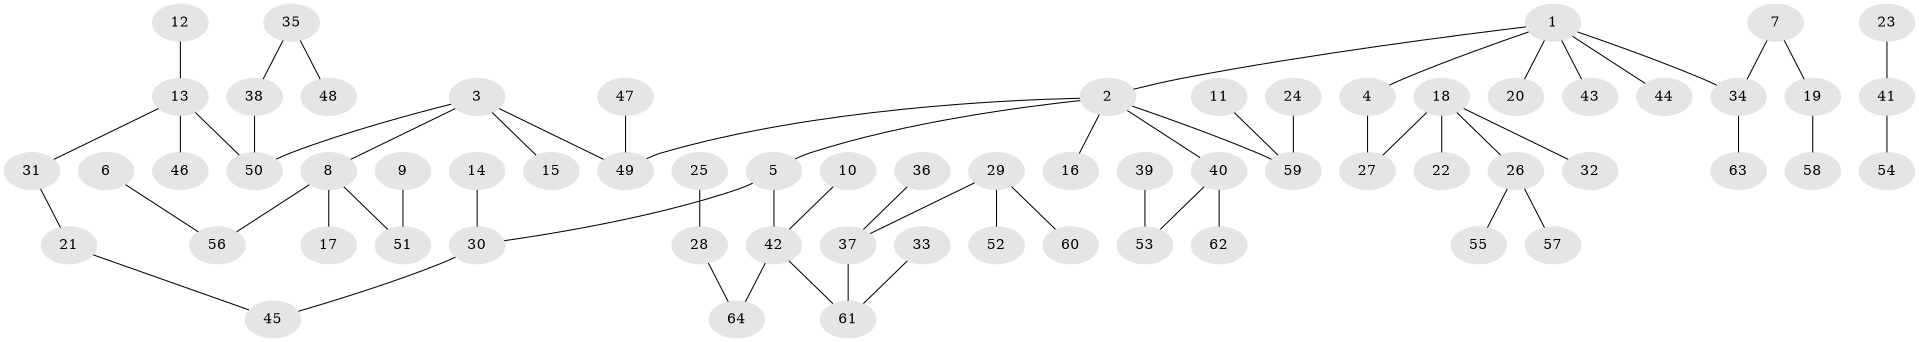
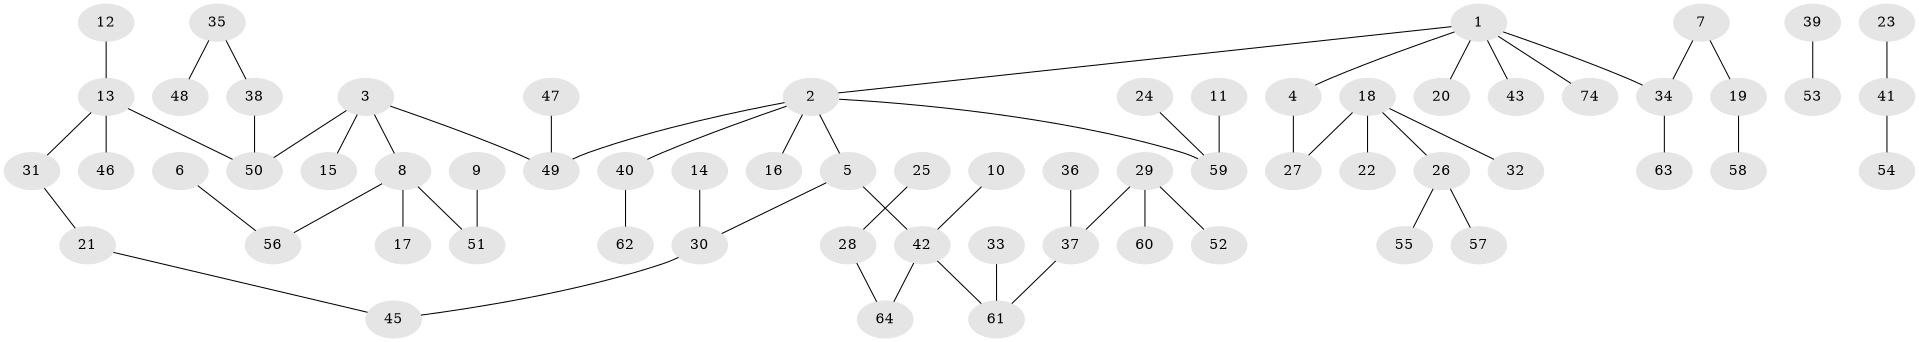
(1664, 97) -> (1590, 97)
(1182, 208) -> none
